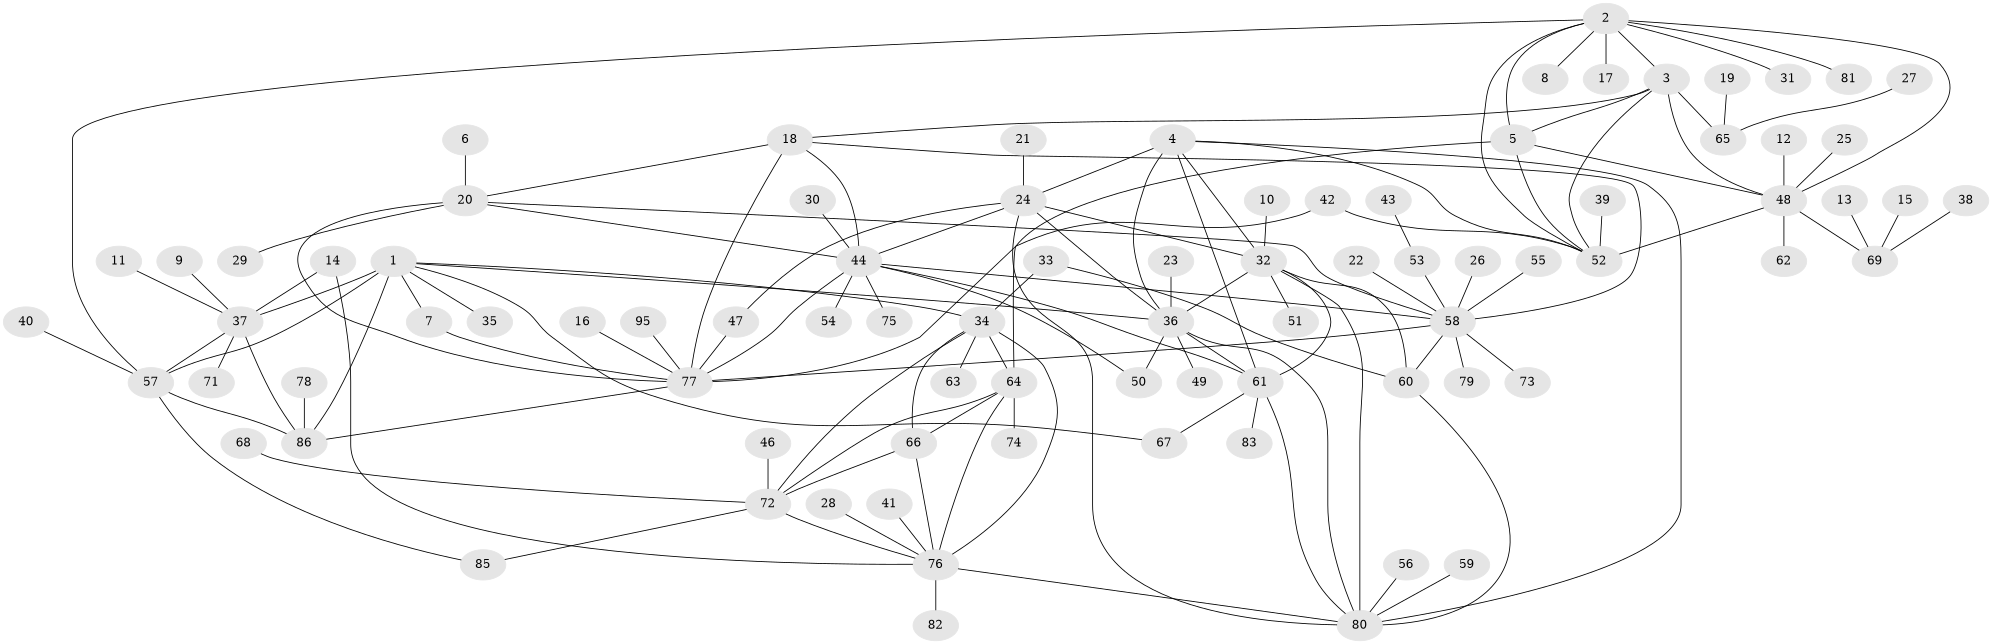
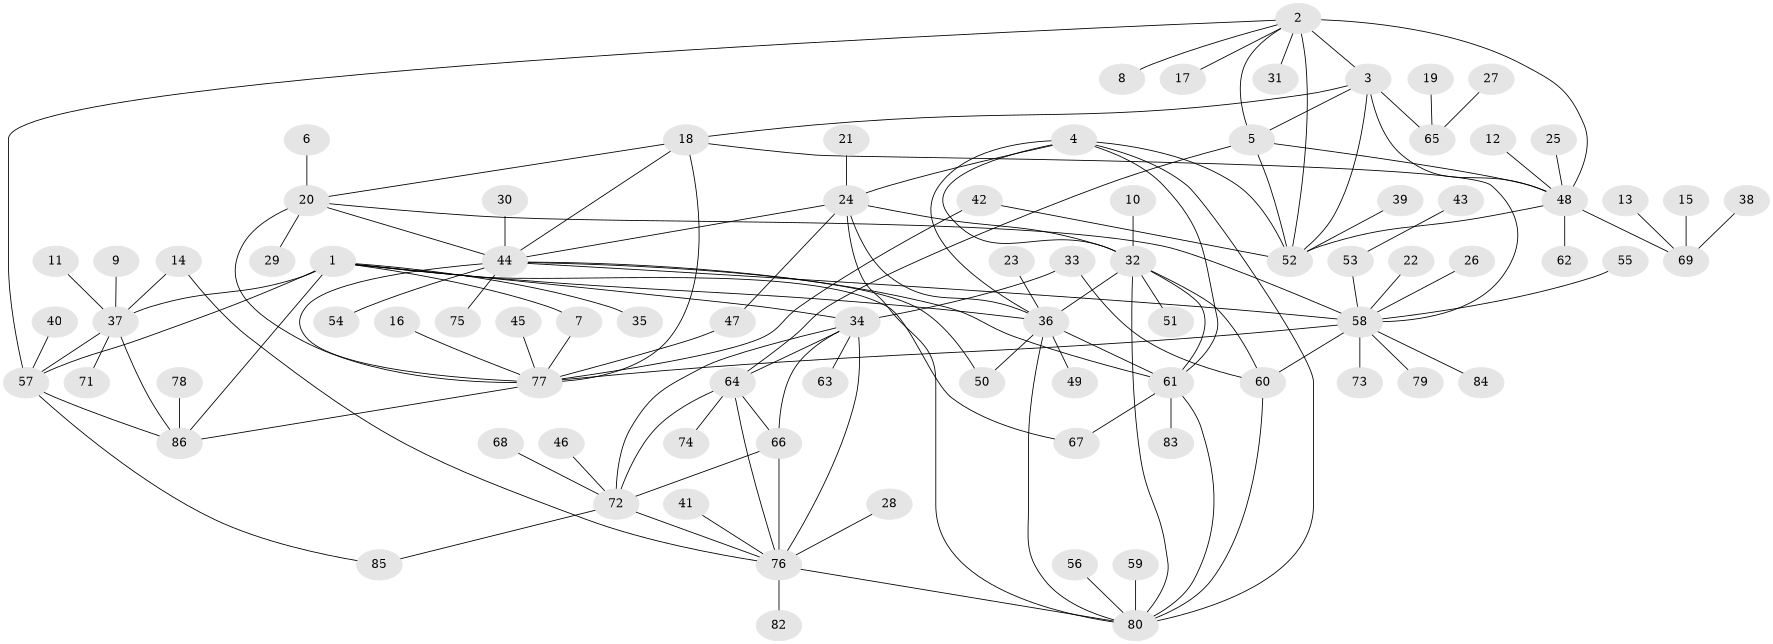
(1849, 79) -> none
(643, 322) -> (518, 322)
none -> (1481, 383)
